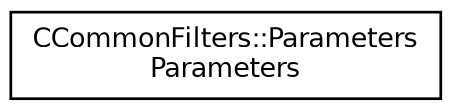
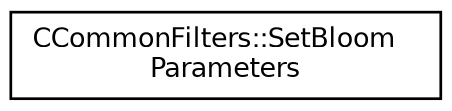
(226, 55) -> (226, 55)
